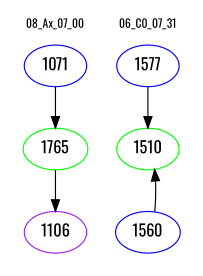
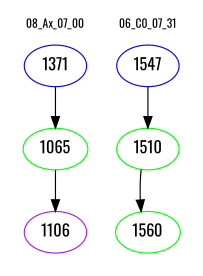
(55, 66) -> (55, 66)
(148, 66) -> (148, 66)
(55, 149) -> (55, 149)
(156, 196) -> (140, 185)
(148, 232) -> (148, 232)
